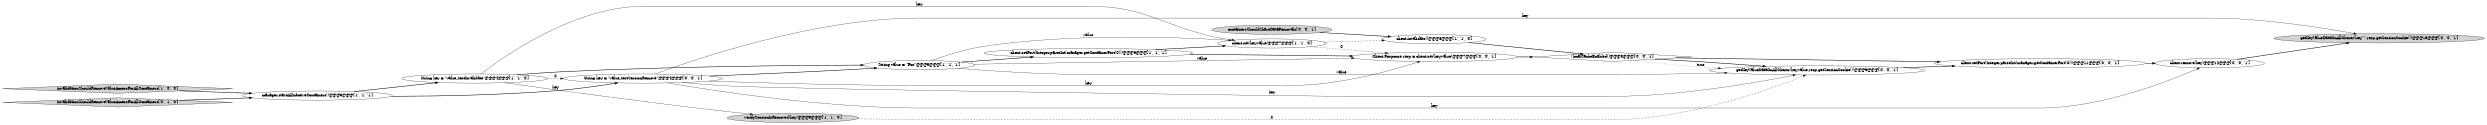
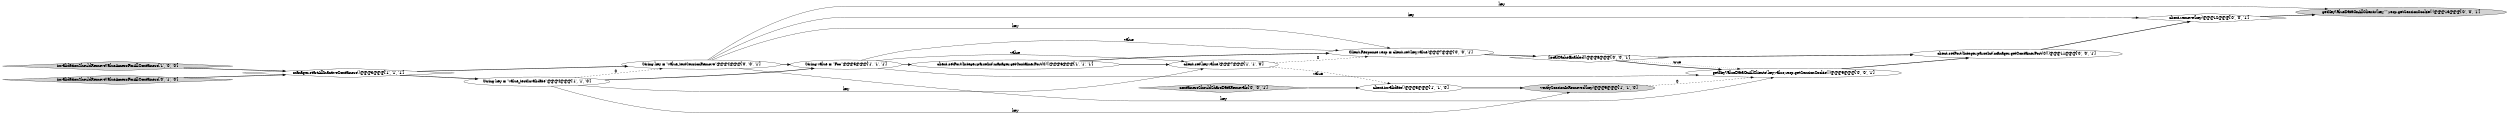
(1272, 30) -> (1224, 88)
(1525, 48) -> (1492, 88)
(2210, 63) -> (2209, 18)
(317, 96) -> (348, 73)
